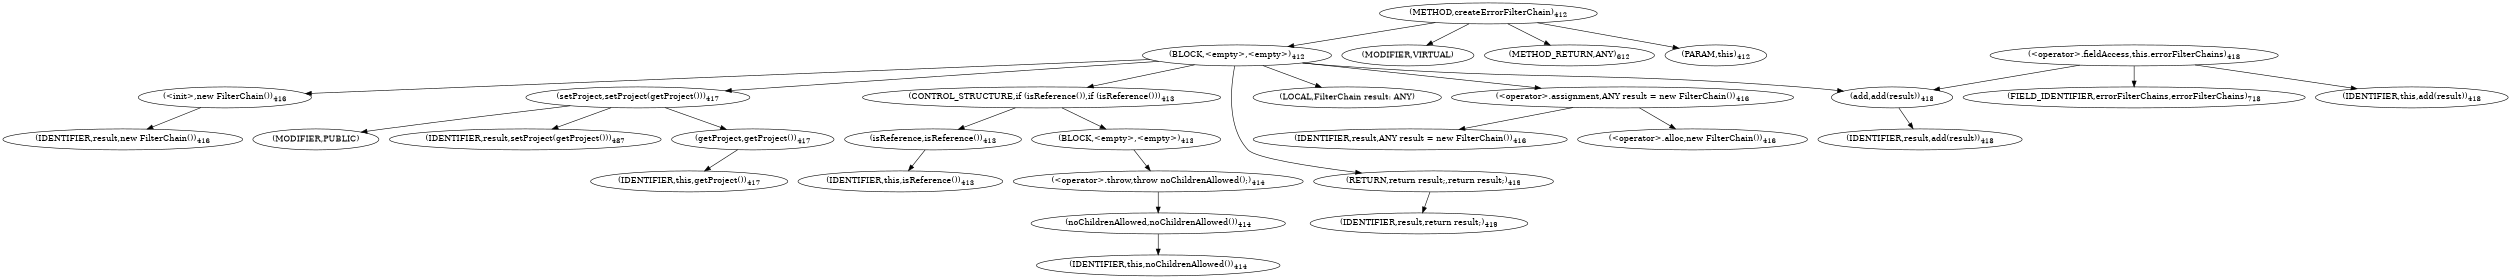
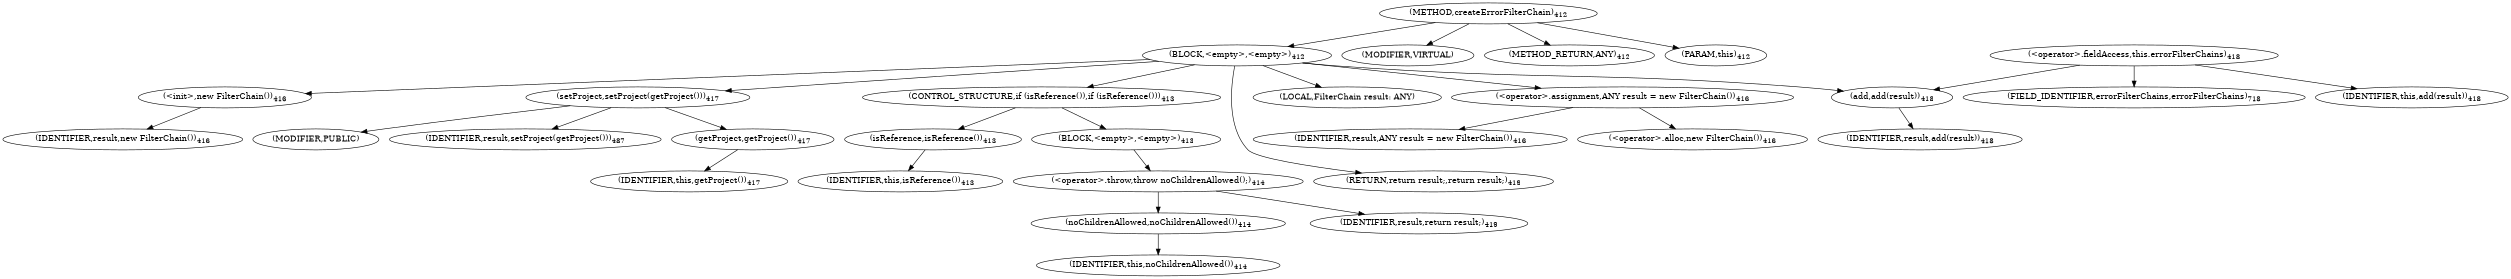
(1623, 55) -> (1623, 55)
(1427, 200) -> (1287, 202)
